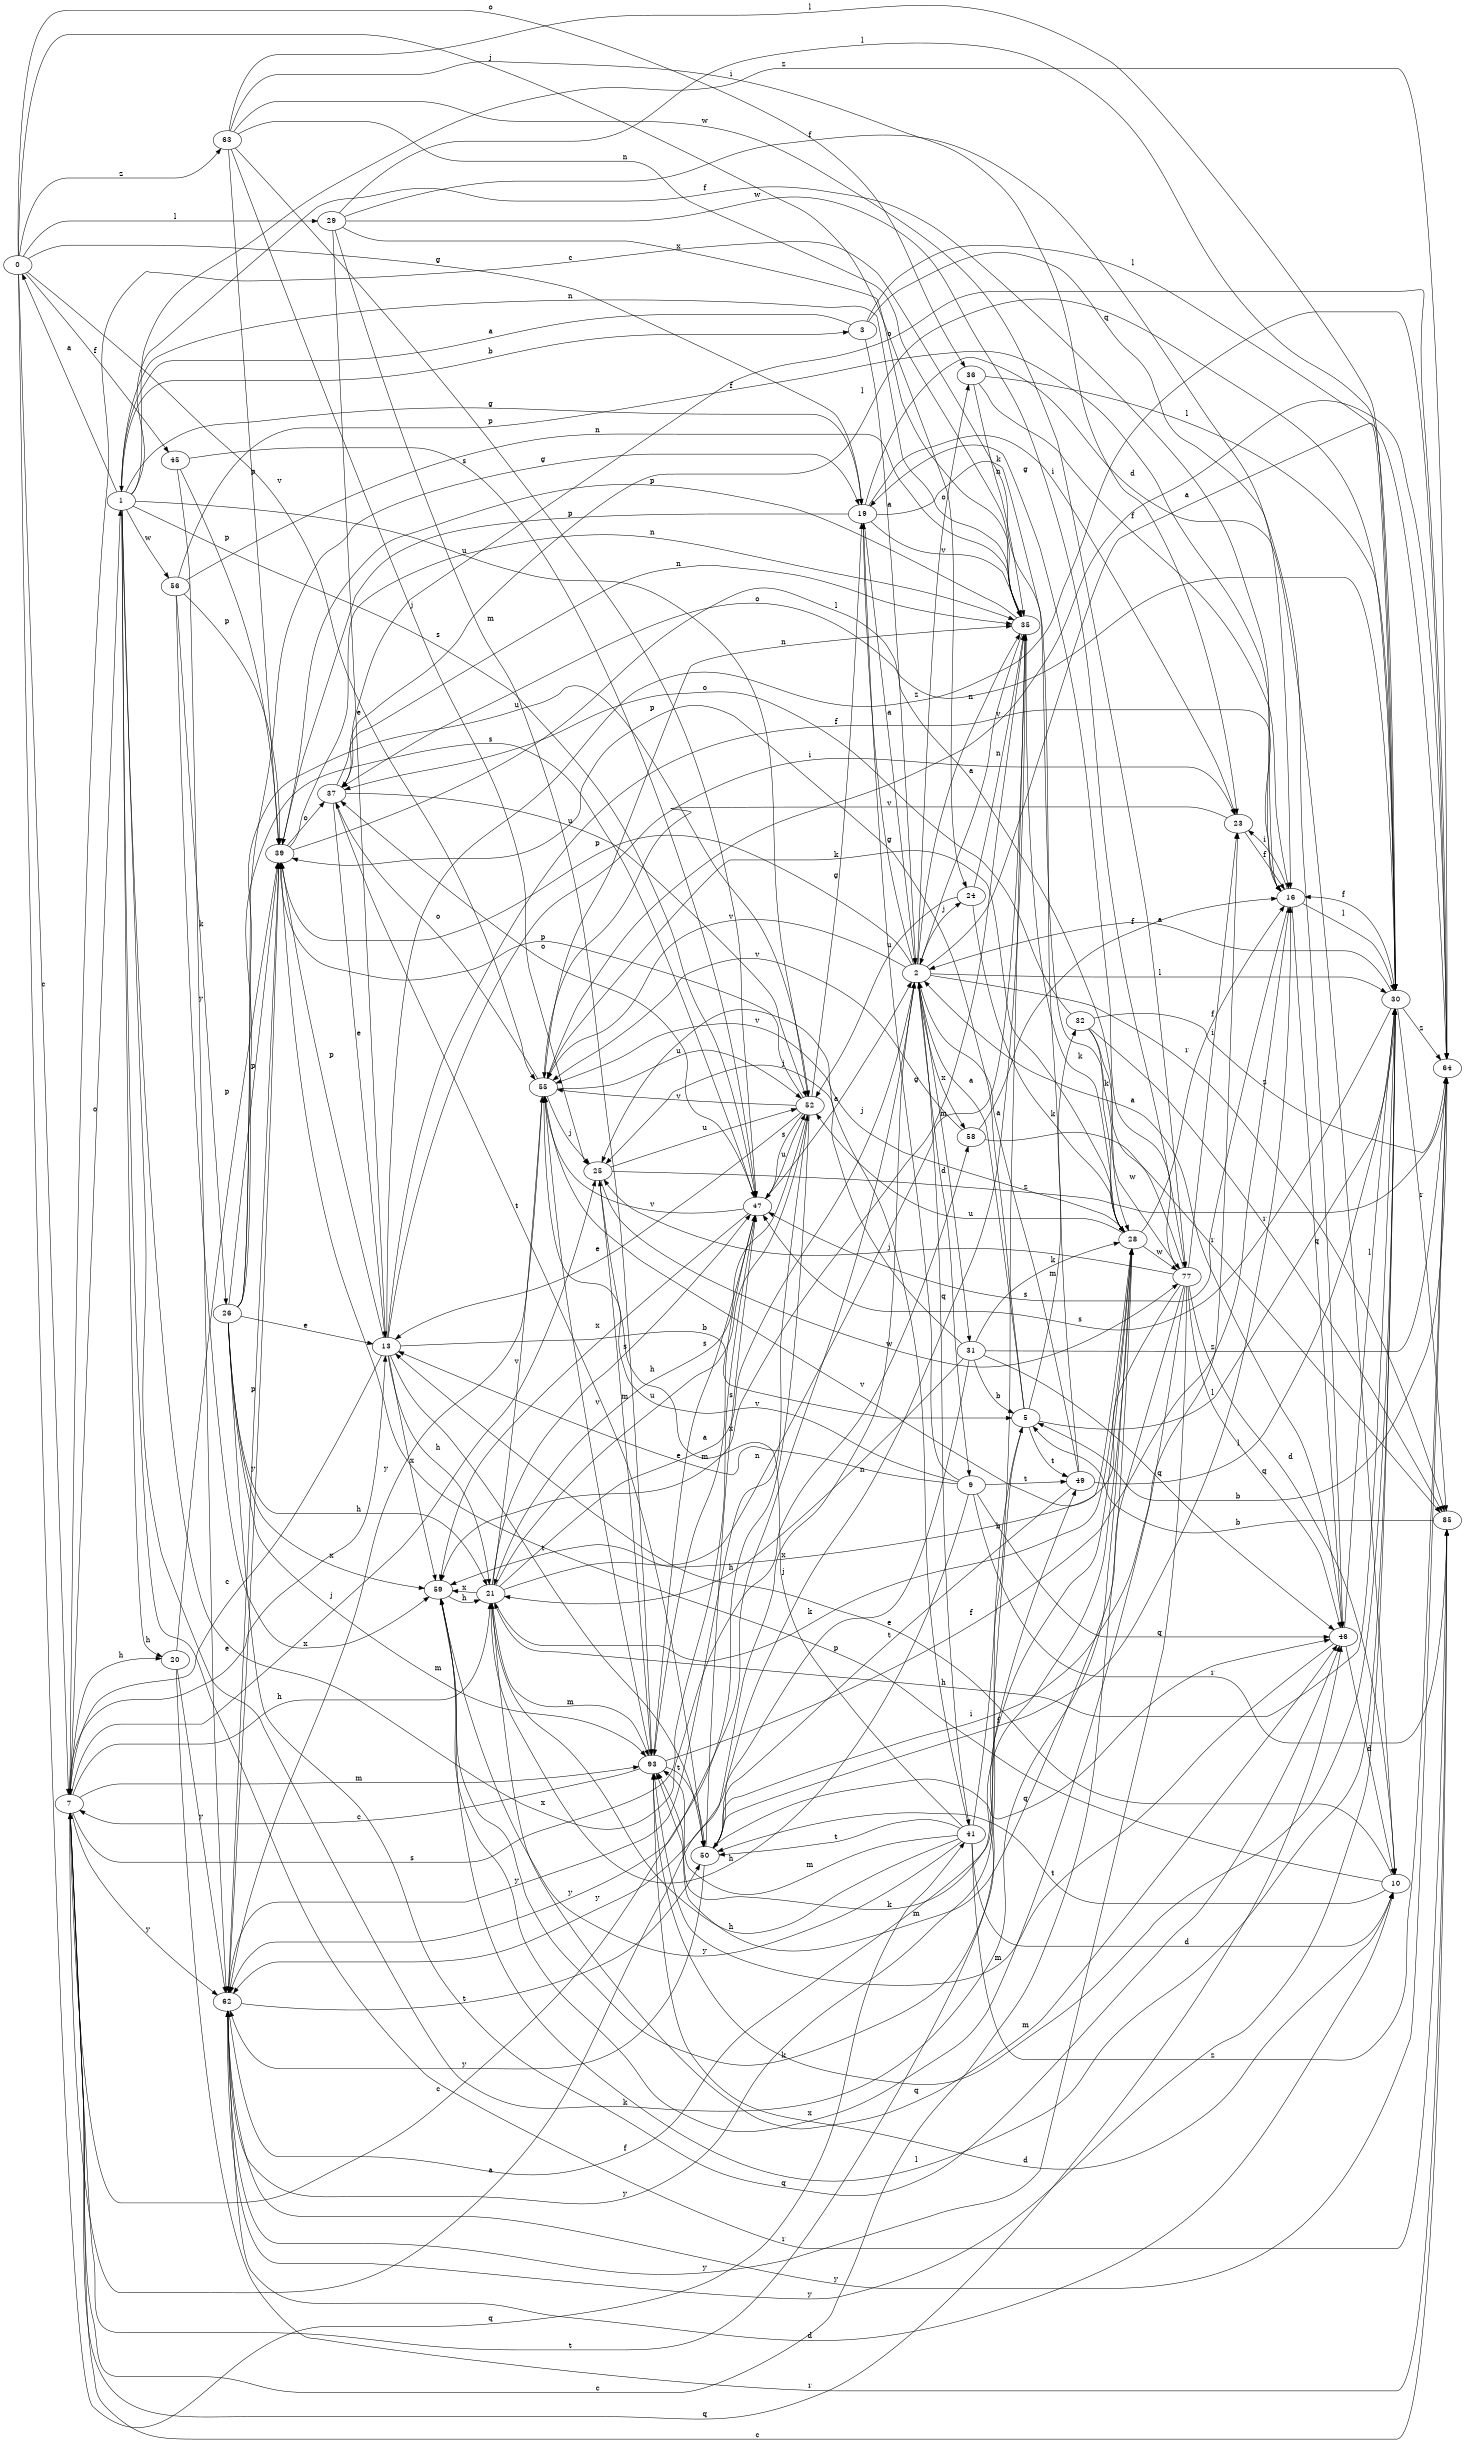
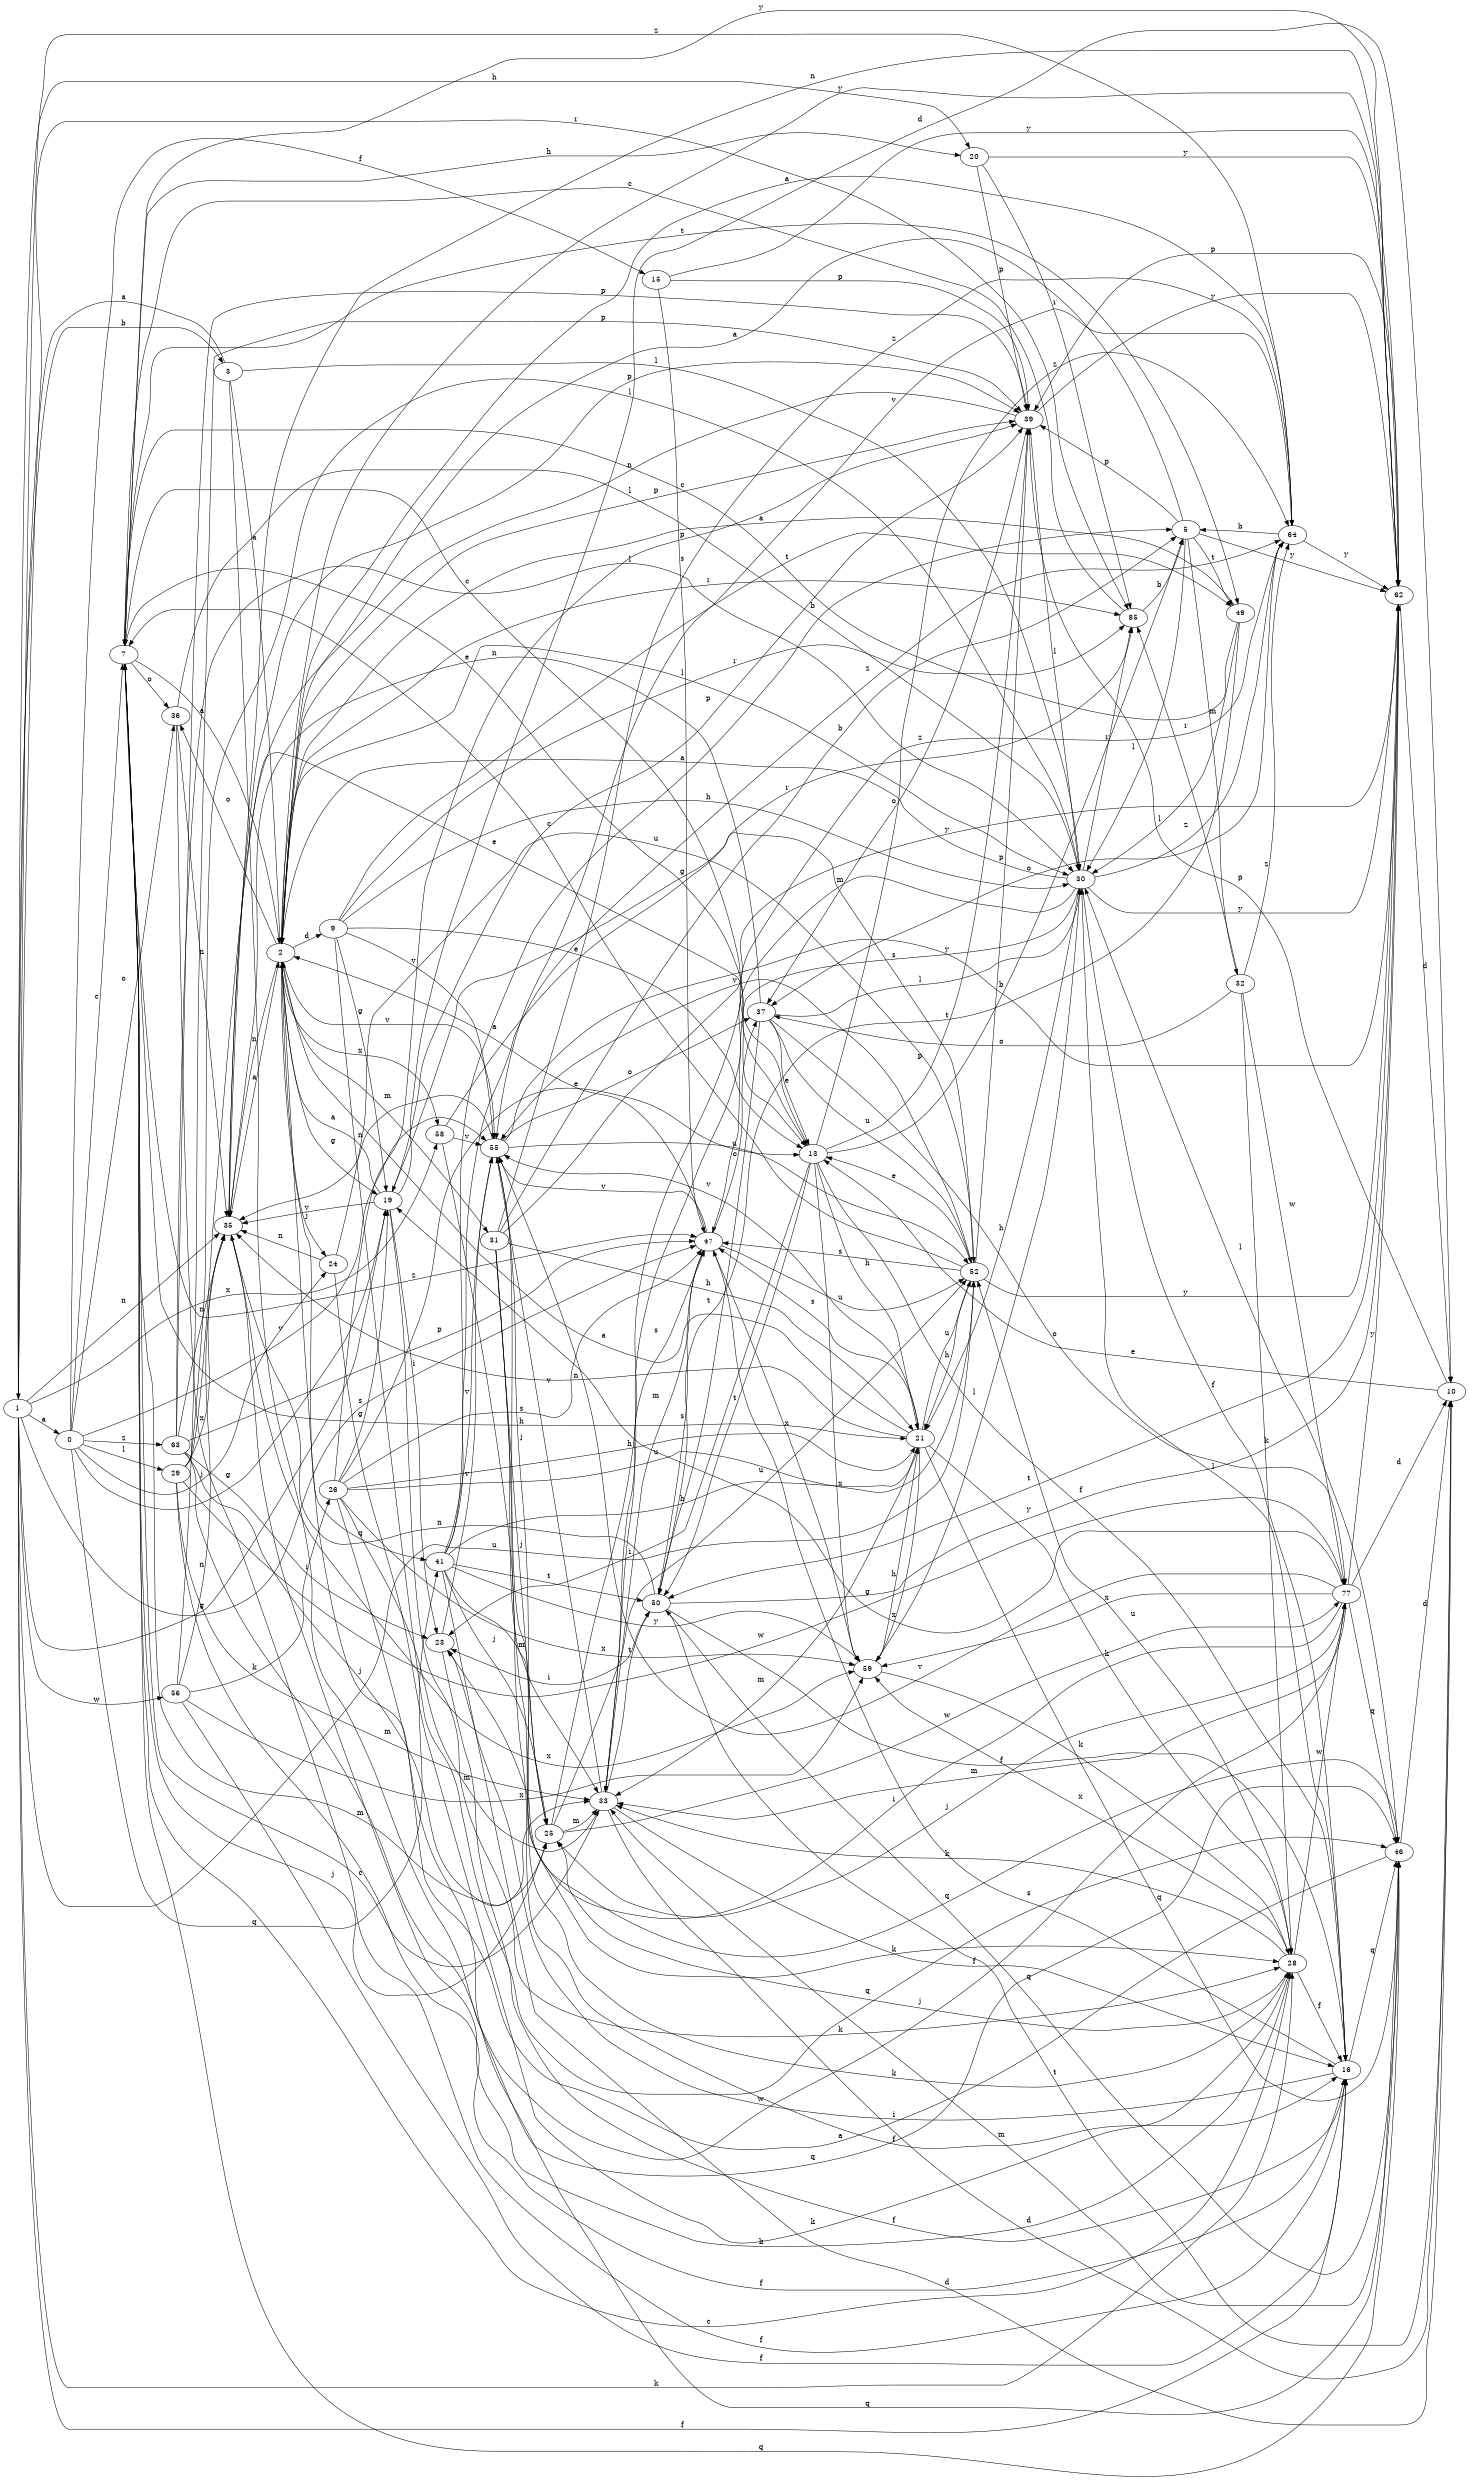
(175, 460) -> (656, 280)
(1286, 460) -> (668, 226)
(946, 752) -> (1051, 1334)
(95, 1155) -> (148, 683)
(653, 1765) -> (604, 1801)
(763, 1842) -> (695, 801)
(412, 1858) -> (414, 1275)
(625, 2149) -> (813, 76)
